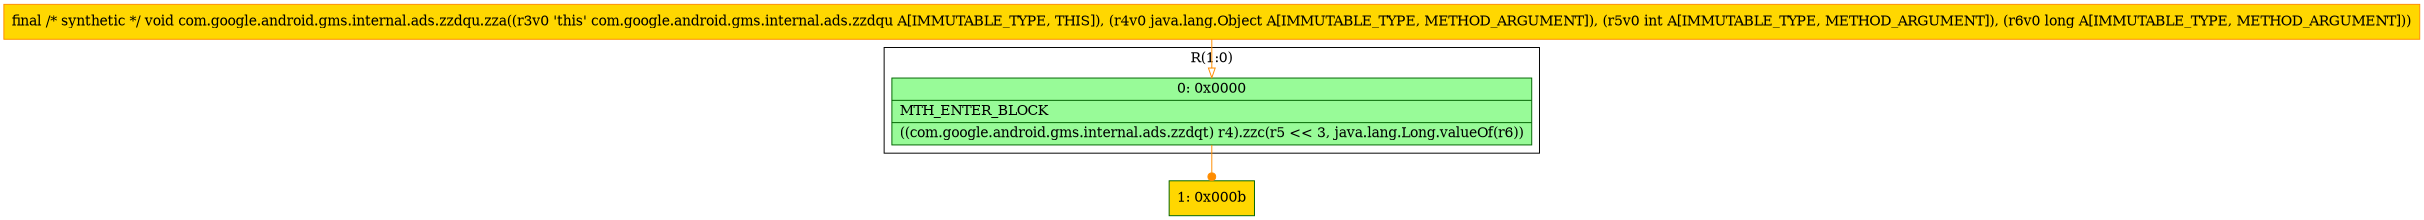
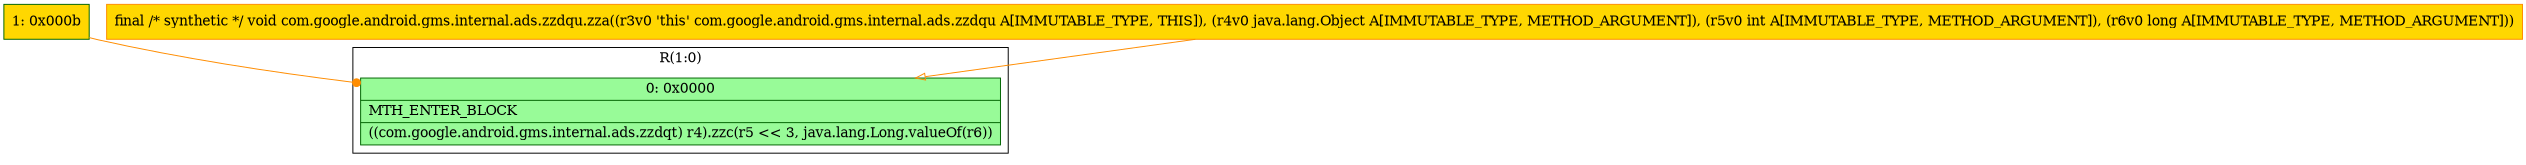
(1212, 160) -> (220, 63)
